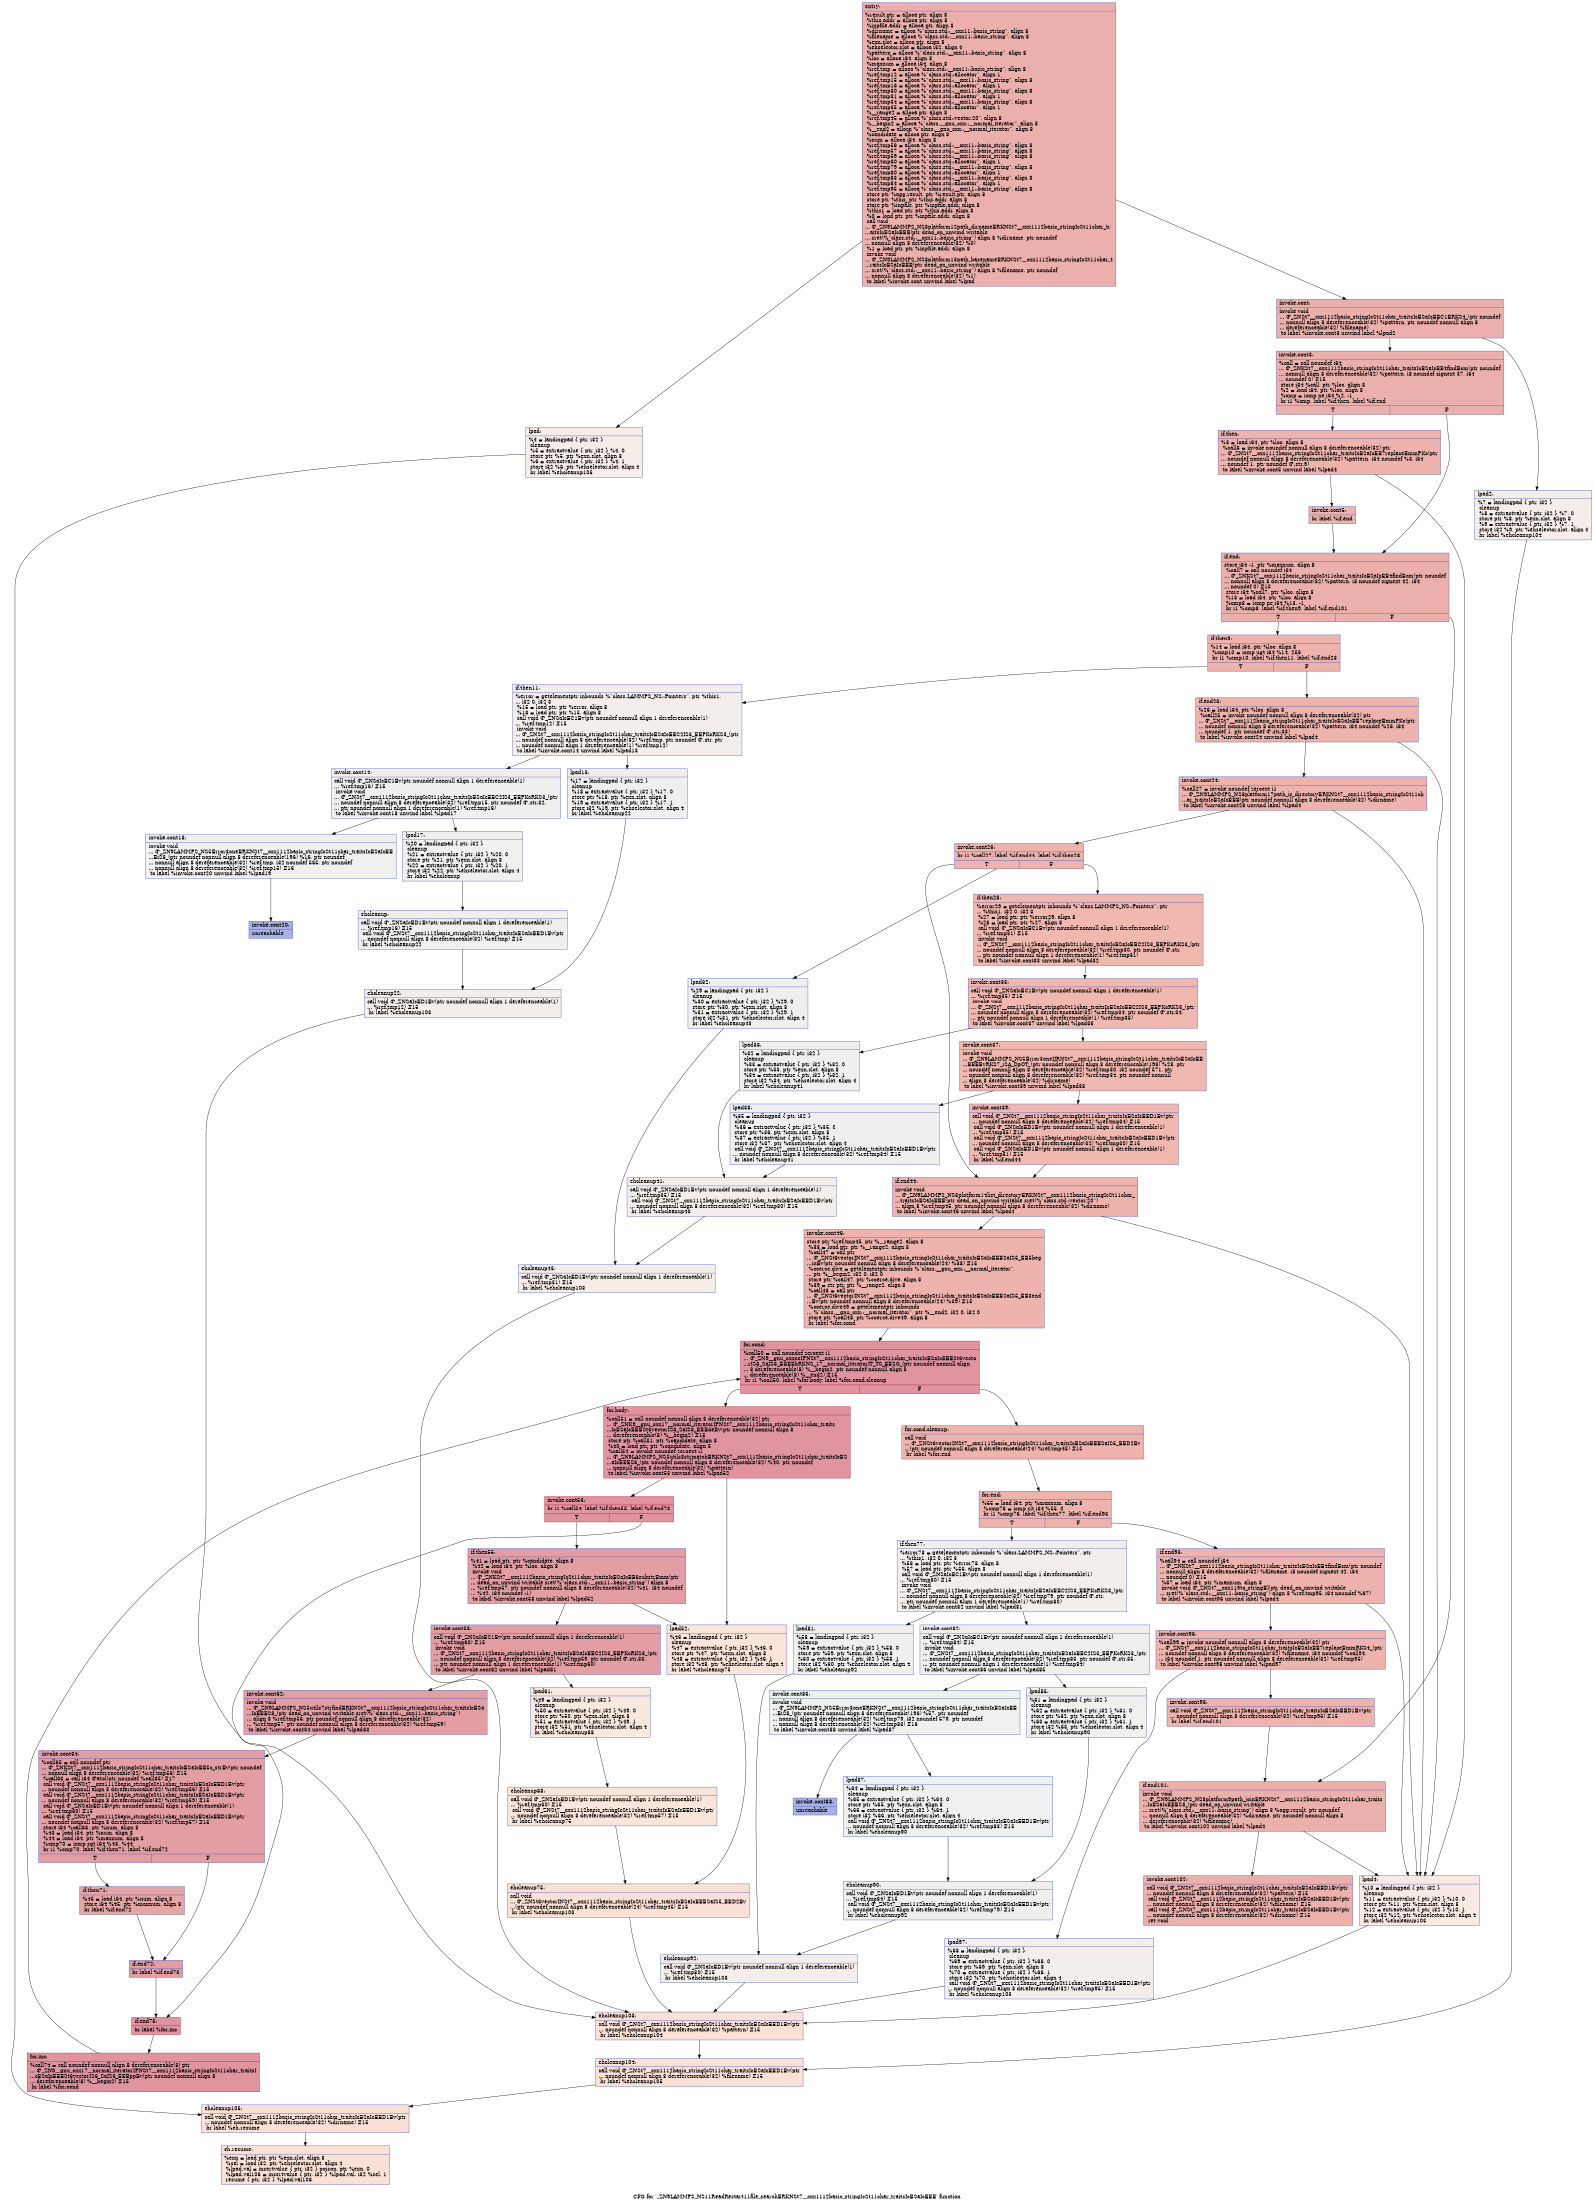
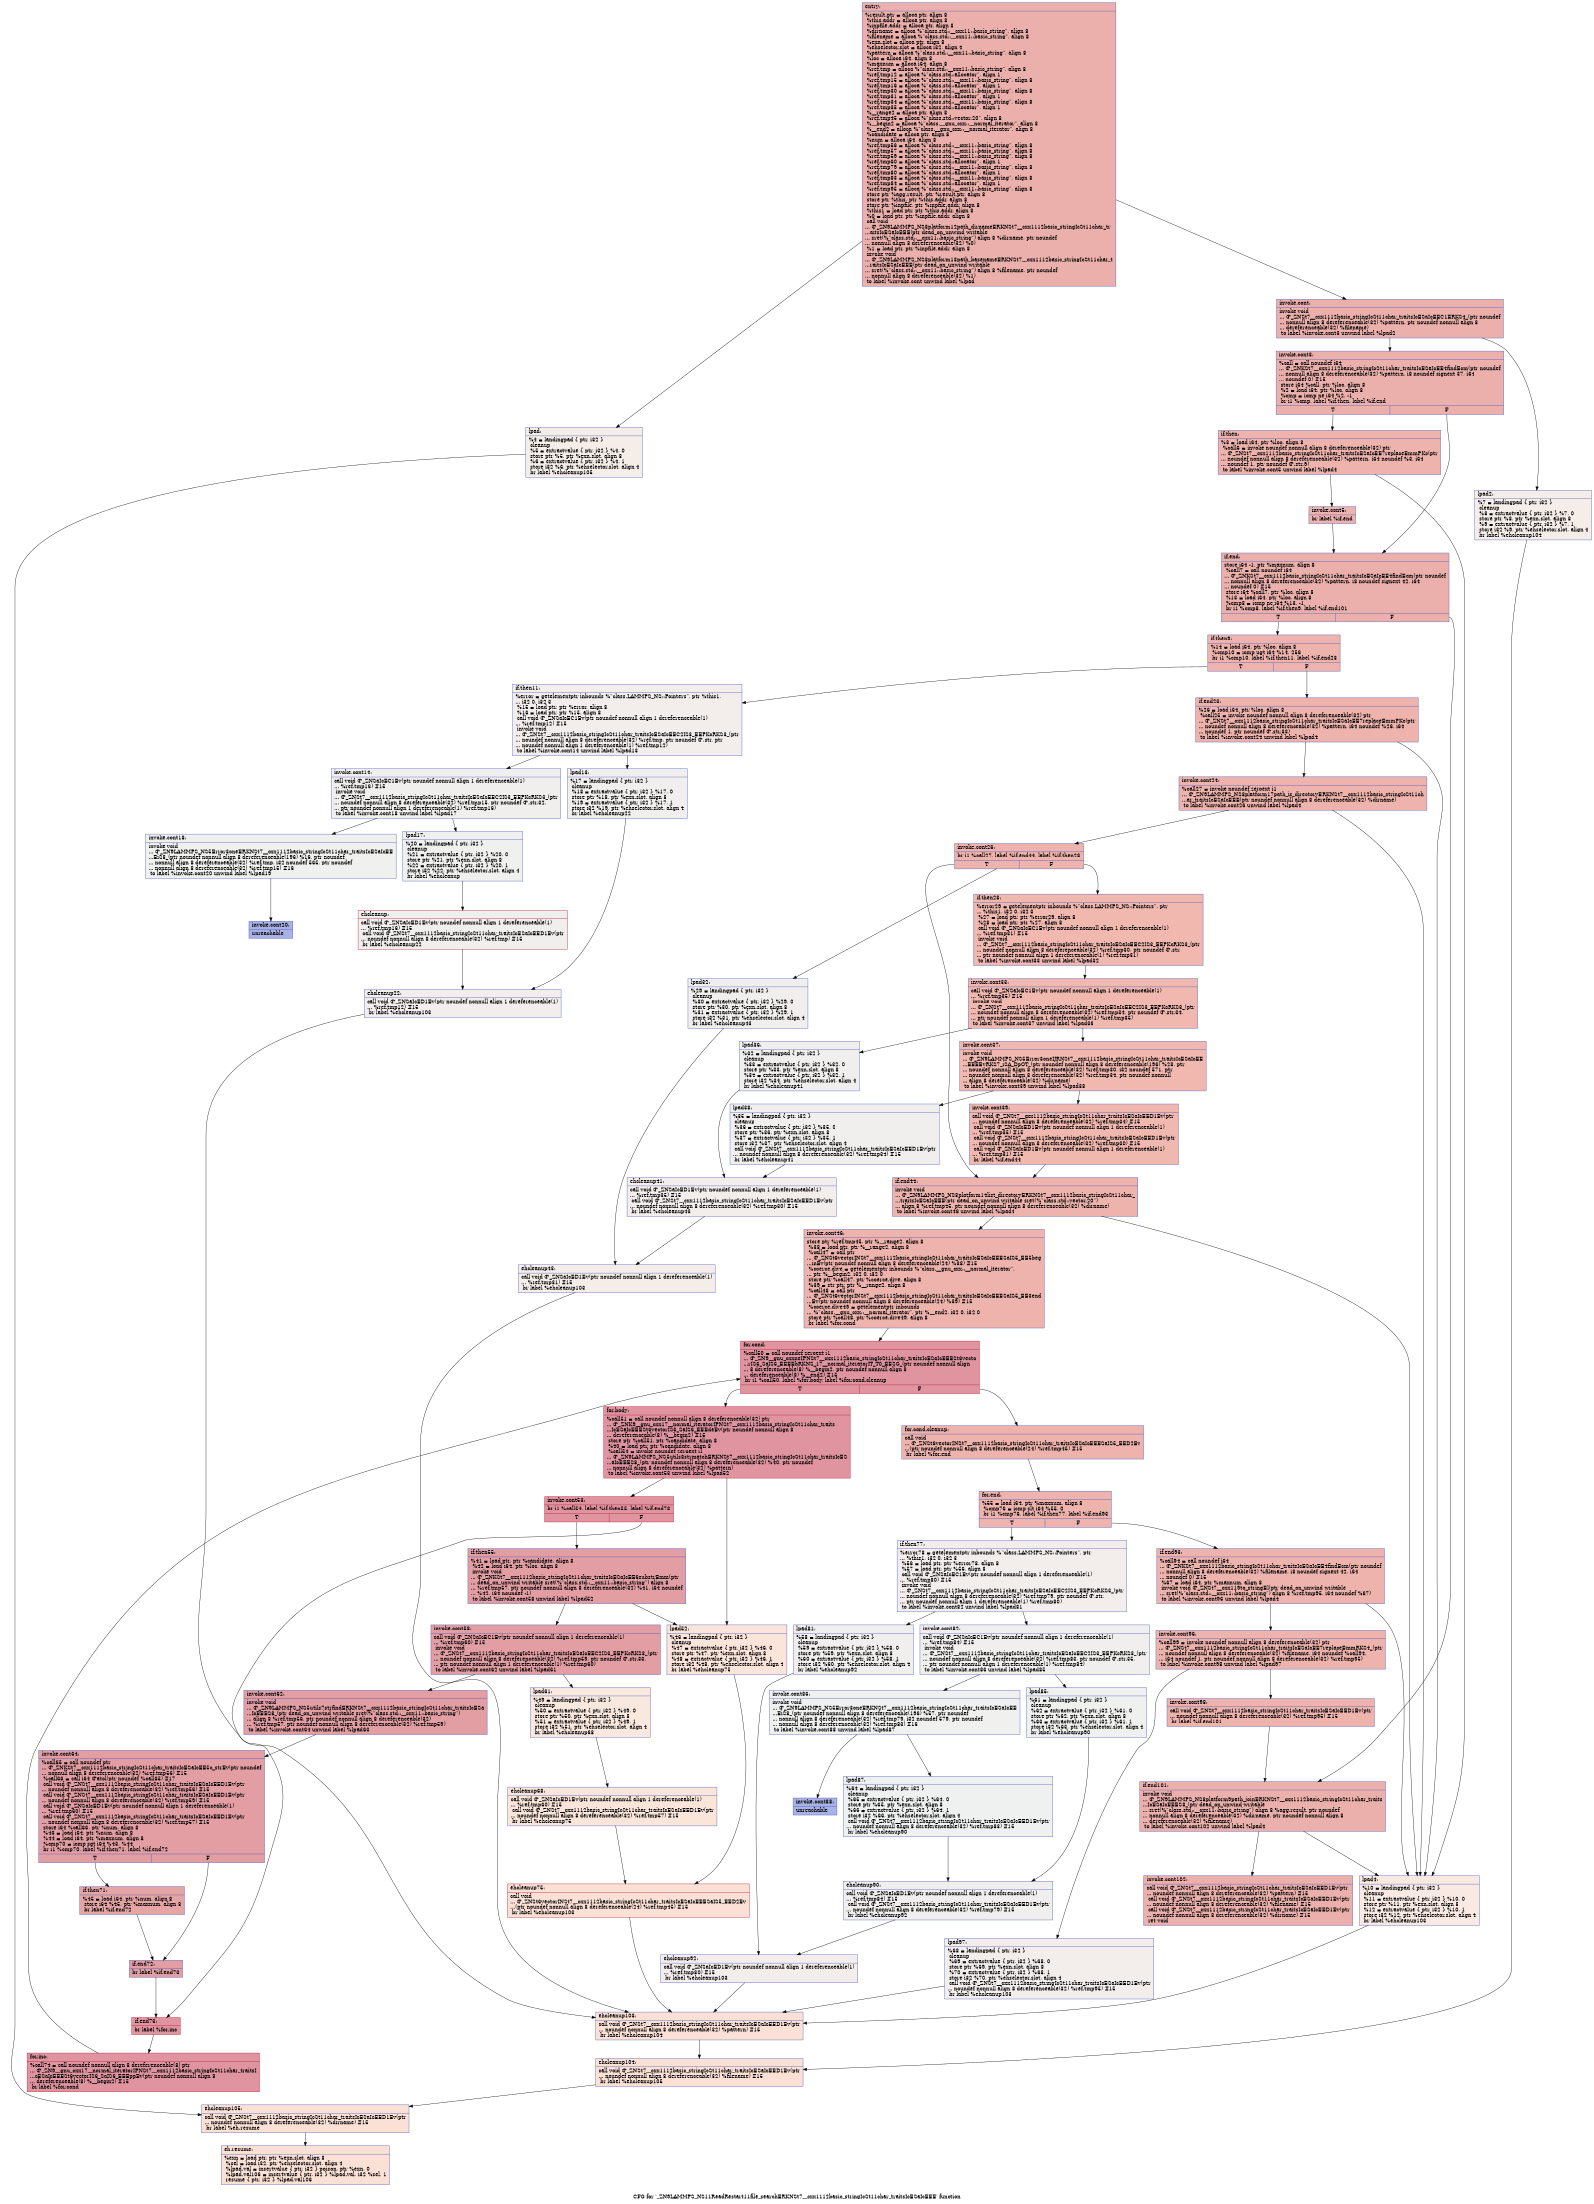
(463, 930) -> (463, 930)
(628, 1901) -> (628, 1901)
